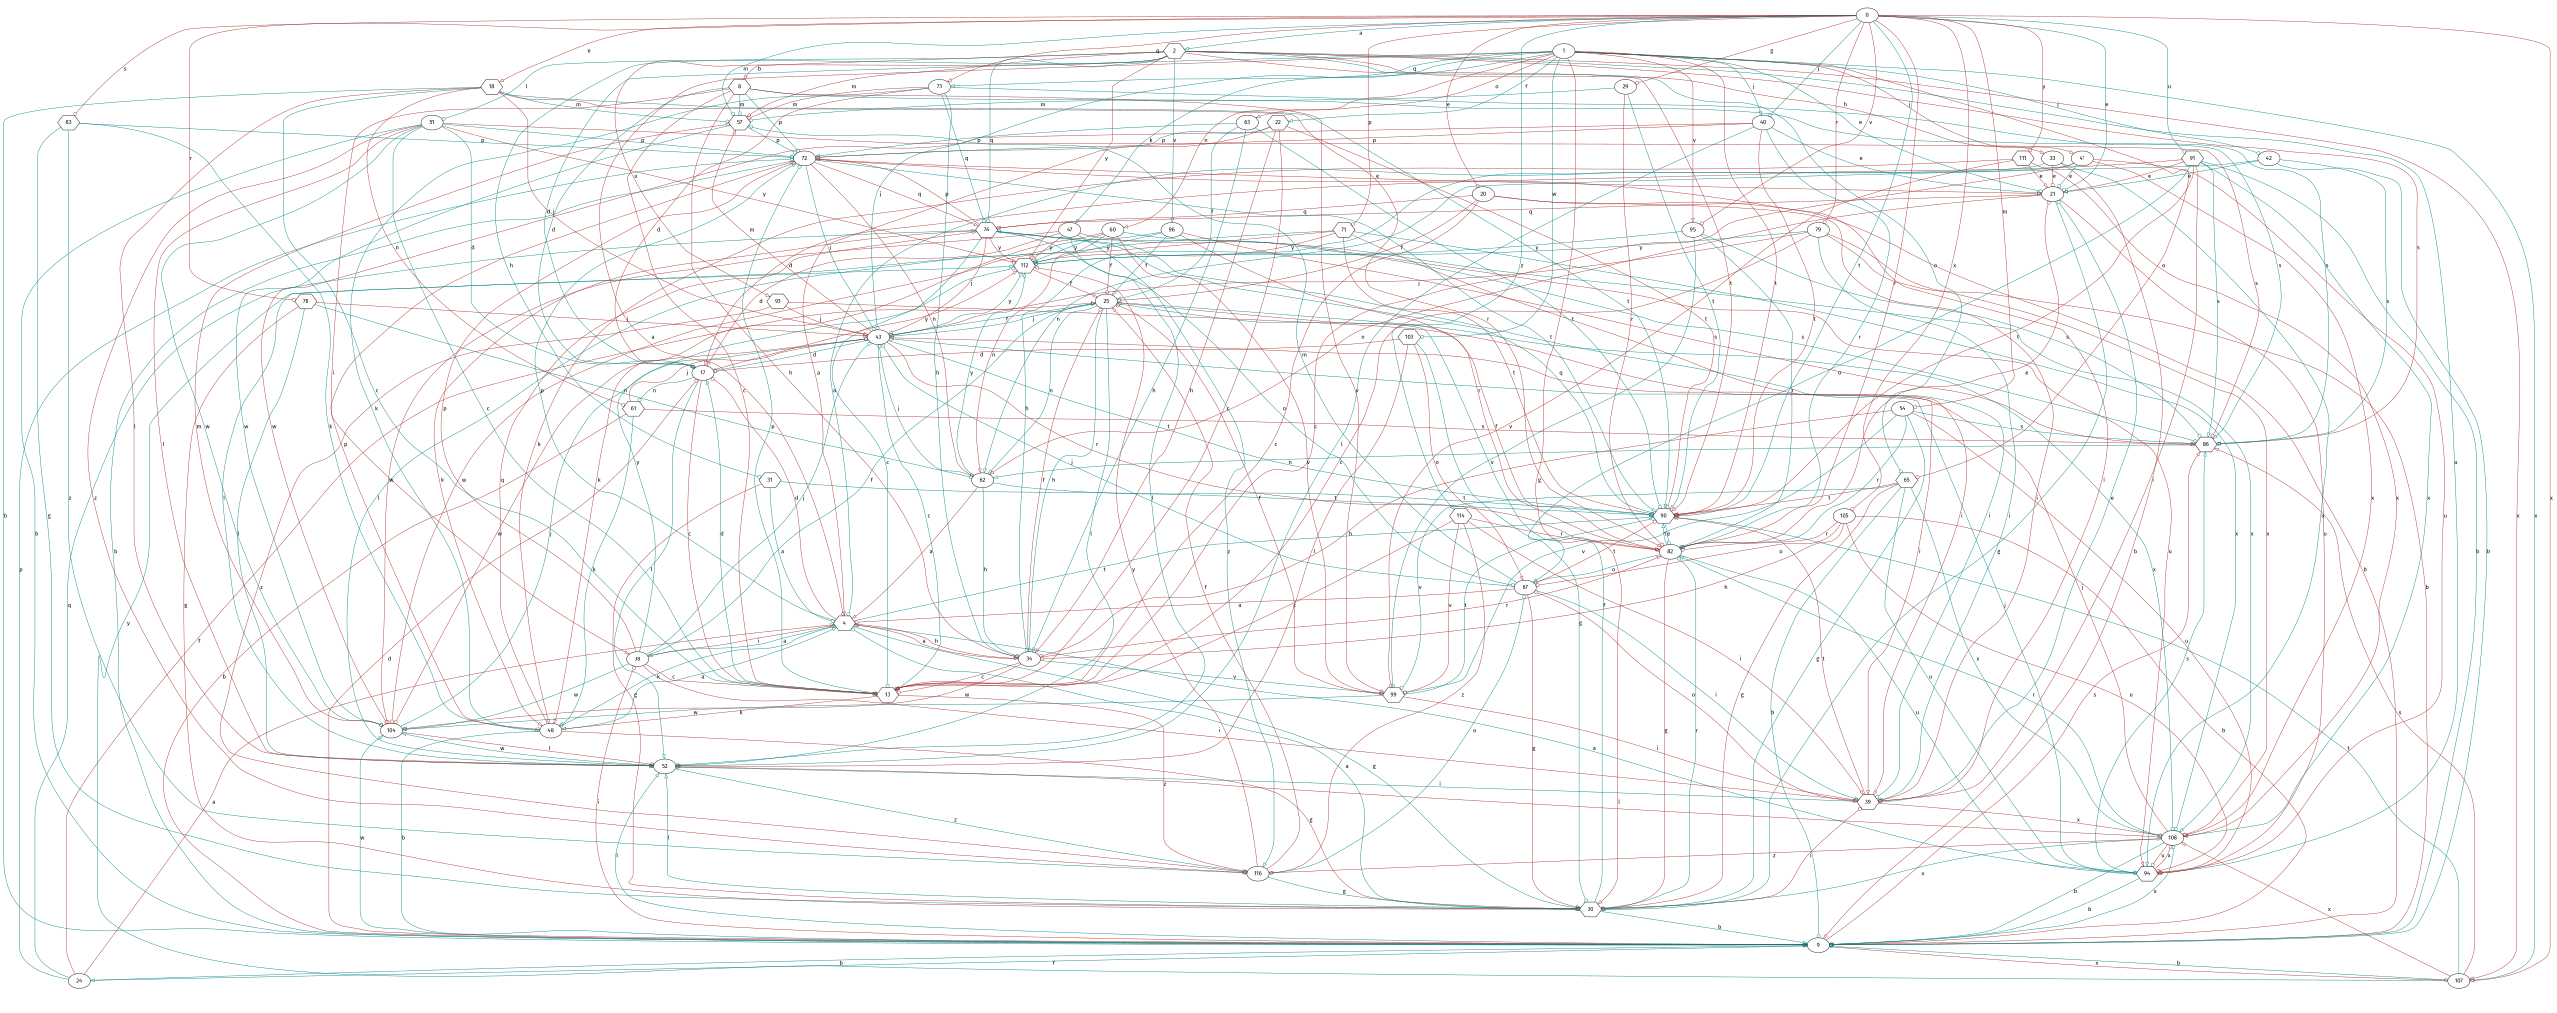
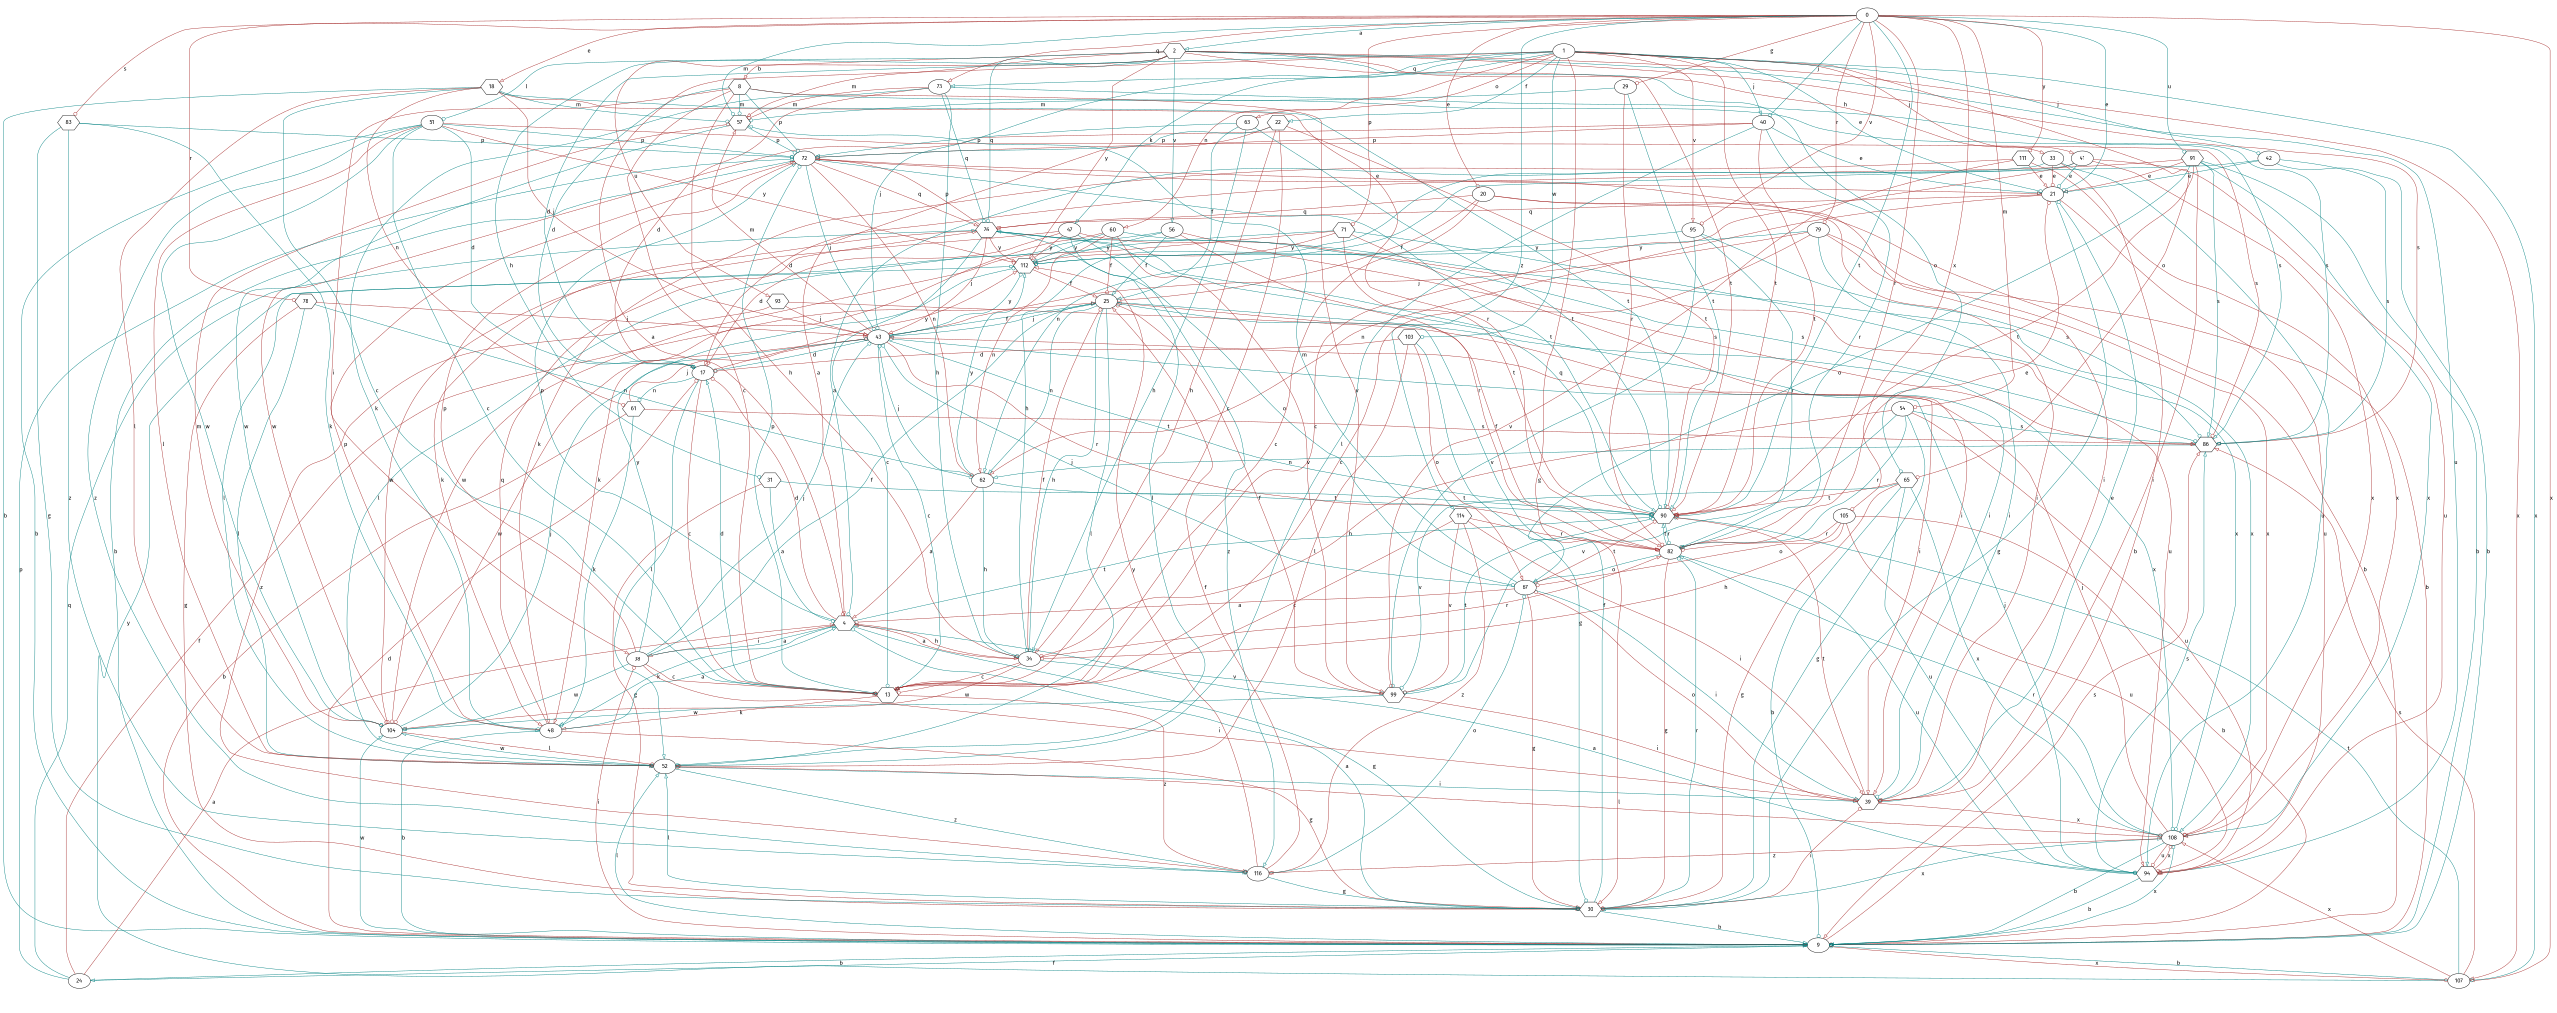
(1172, 230) -> (1172, 230)
(1669, 534) -> (1669, 534)
(304, 794) -> (304, 794)
